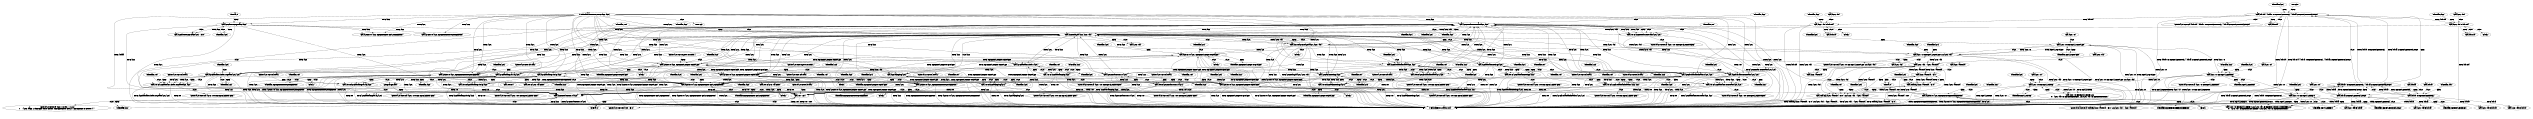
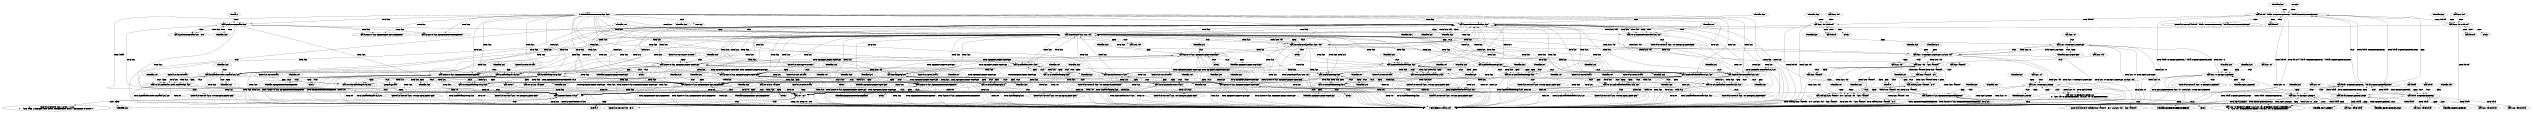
(1087, 18) -> (1399, 18)
(966, 55) -> (966, 55)
(1850, 65) -> none
